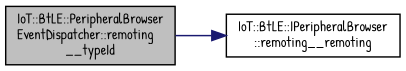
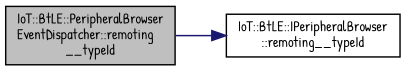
(313, 36) -> (313, 36)
